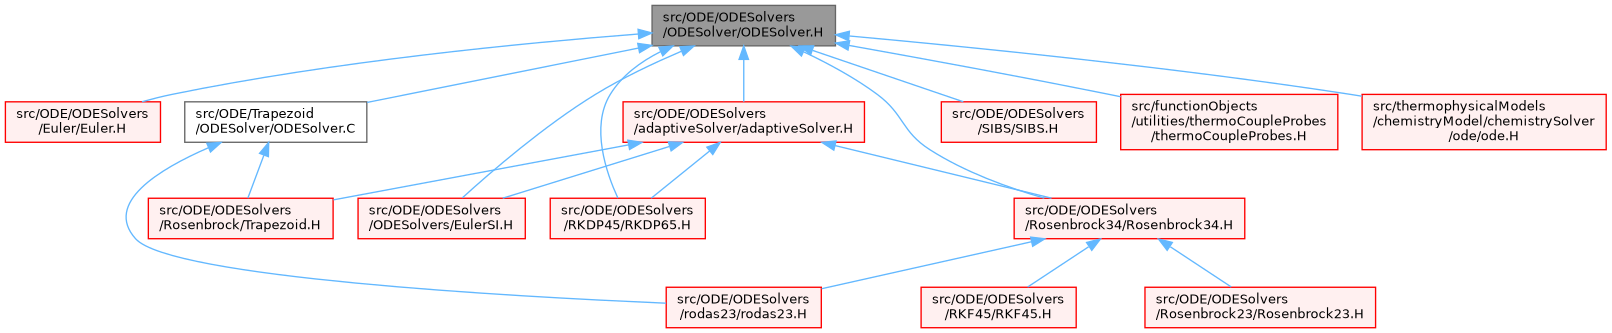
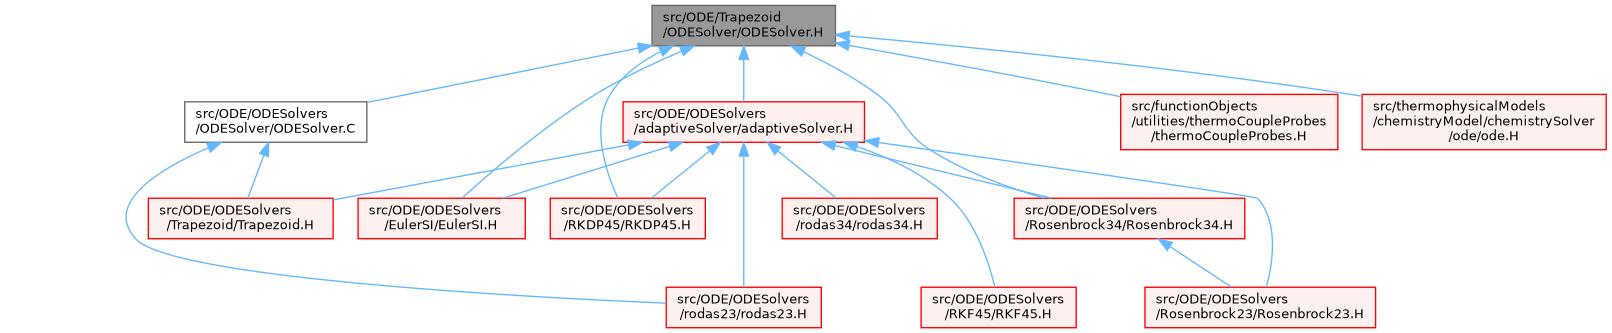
(744, 26) -> (744, 26)
(83, 122) -> none
(276, 122) -> (276, 122)
(1019, 122) -> none
none -> (1114, 176)
(241, 218) -> (241, 218)
(442, 218) -> (442, 218)
(628, 218) -> (628, 218)
none -> (860, 218)
(927, 265) -> (744, 222)
(1058, 267) -> (948, 196)
